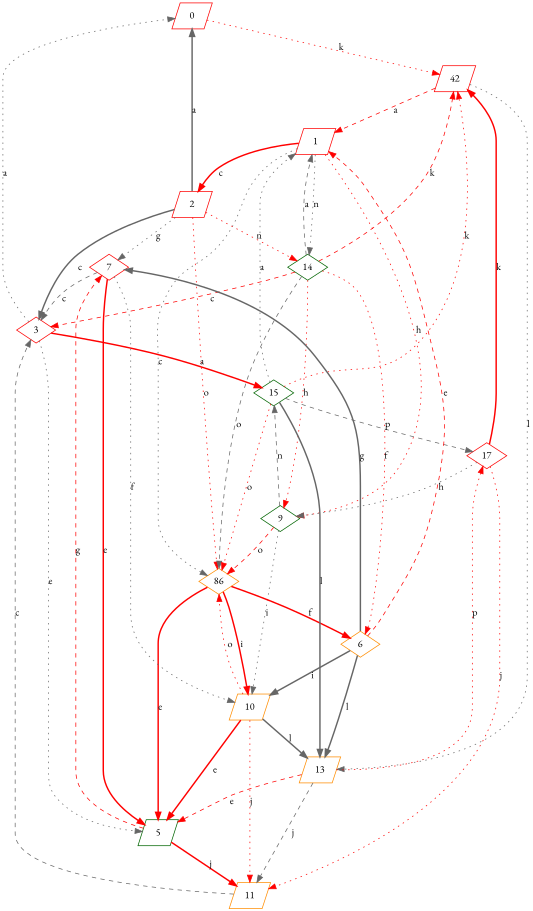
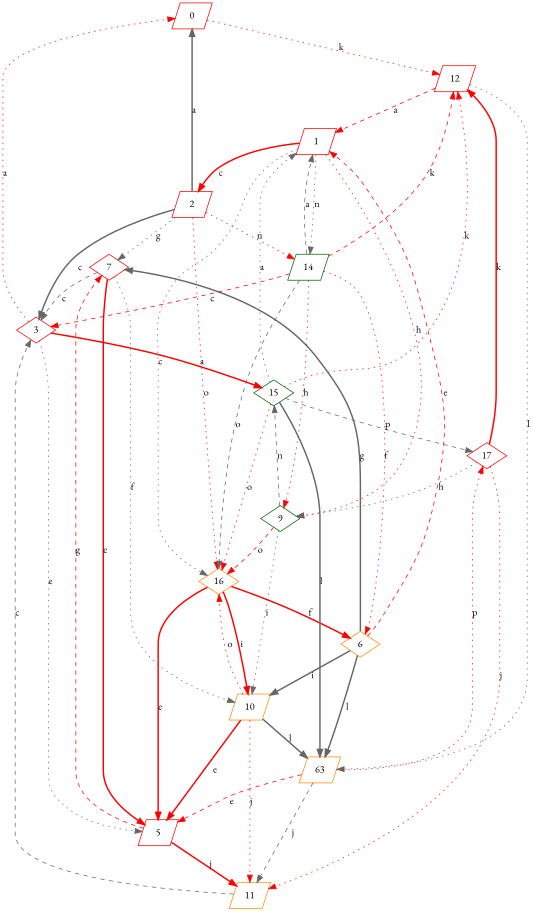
(455, 79) -> (455, 79)
(3, 113) -> (3, 113)
(308, 267) -> (308, 267)
(219, 581) -> (219, 581)
(320, 770) -> (320, 770)
(158, 833) -> (158, 833)
